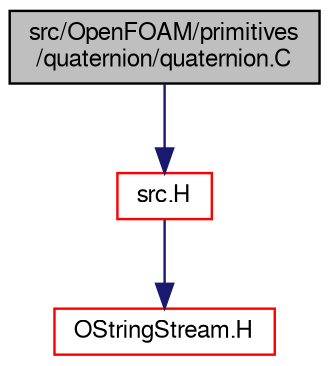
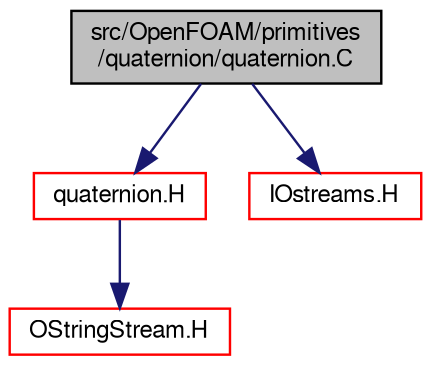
(165, 196) -> (120, 196)
none -> (335, 196)
